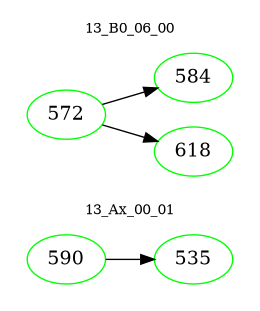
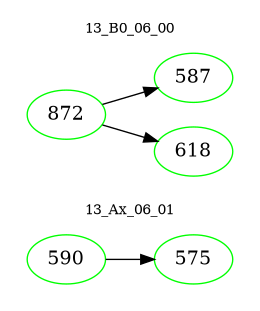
(194, 78) -> (194, 78)
(66, 115) -> (66, 115)
(130, 211) -> (130, 211)
(194, 259) -> (194, 259)
